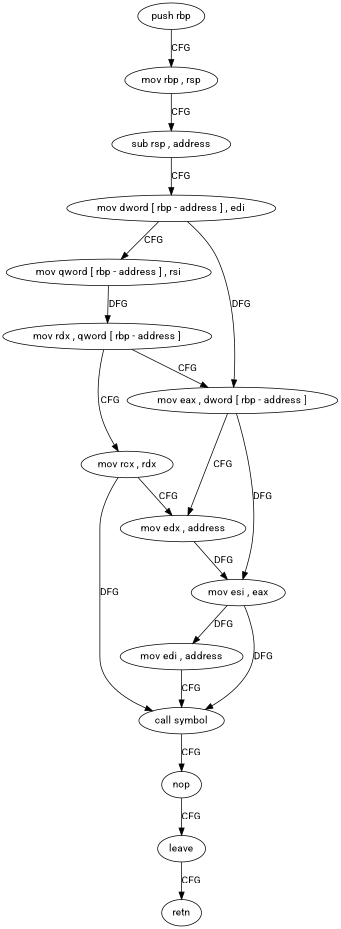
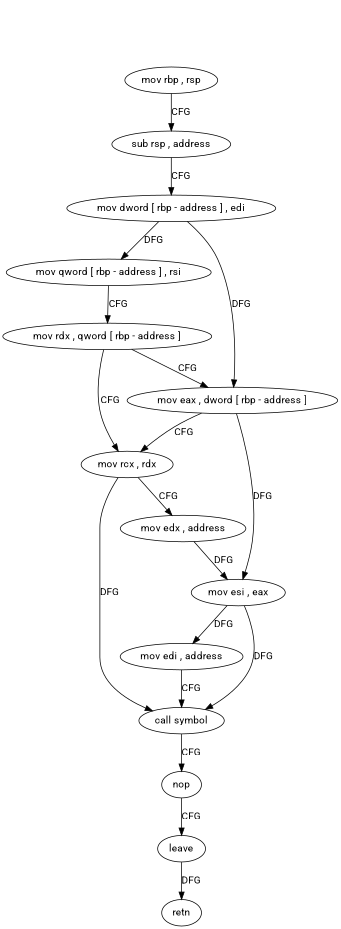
(171, 16) -> none
(154, 240) -> (154, 240)
(119, 304) -> (119, 304)
(209, 461) -> (173, 428)
(192, 881) -> (192, 881)
